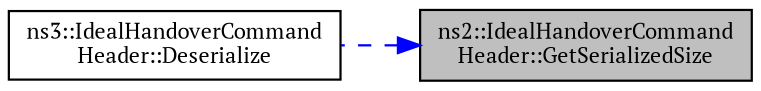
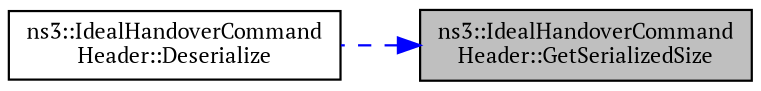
(586, 45) -> (586, 45)
